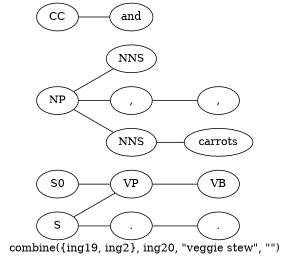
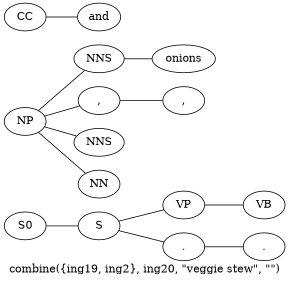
none -> (184, 59)
(219, 142) -> none
(94, 184) -> (62, 226)
none -> (99, 184)
